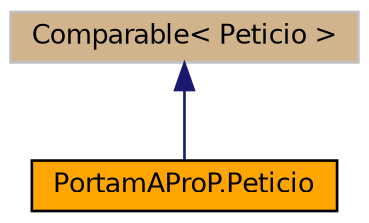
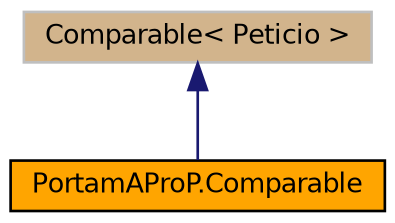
(184, 186) -> (198, 186)
